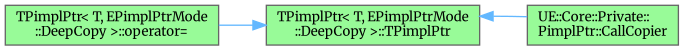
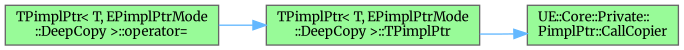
(510, 16) -> (497, 34)
